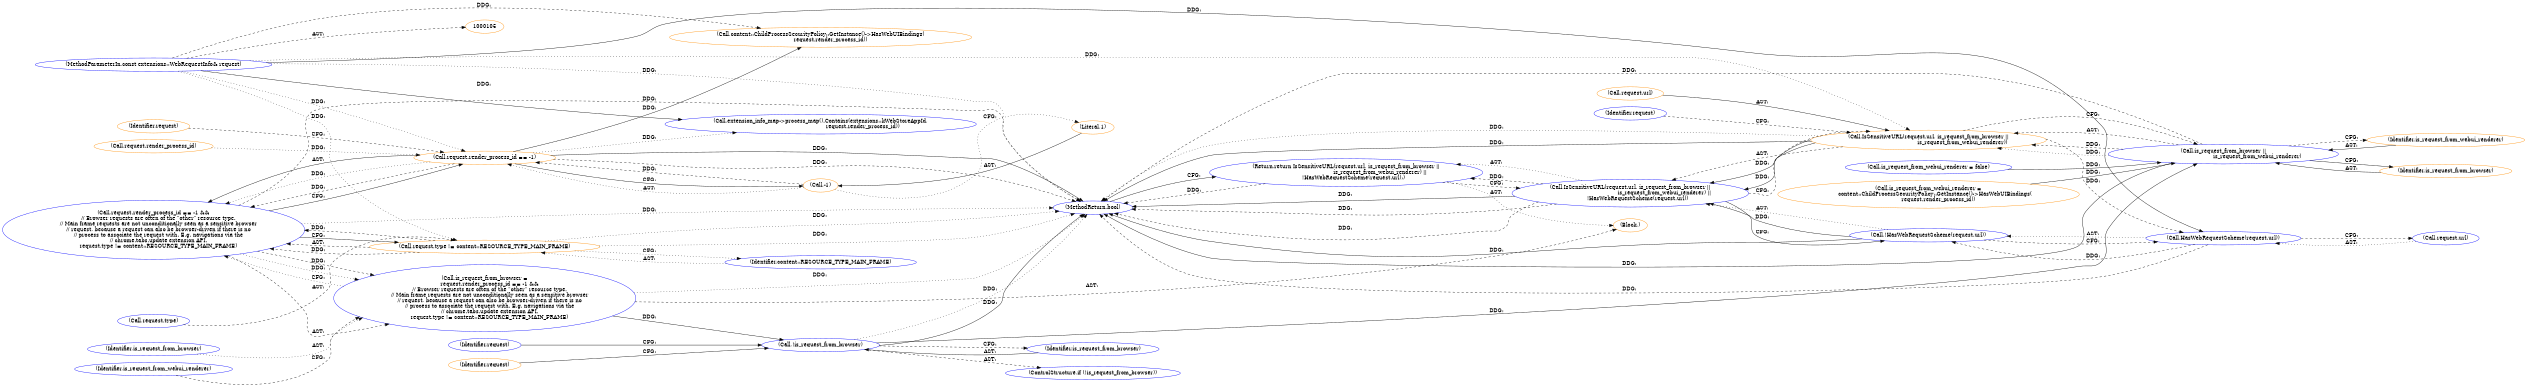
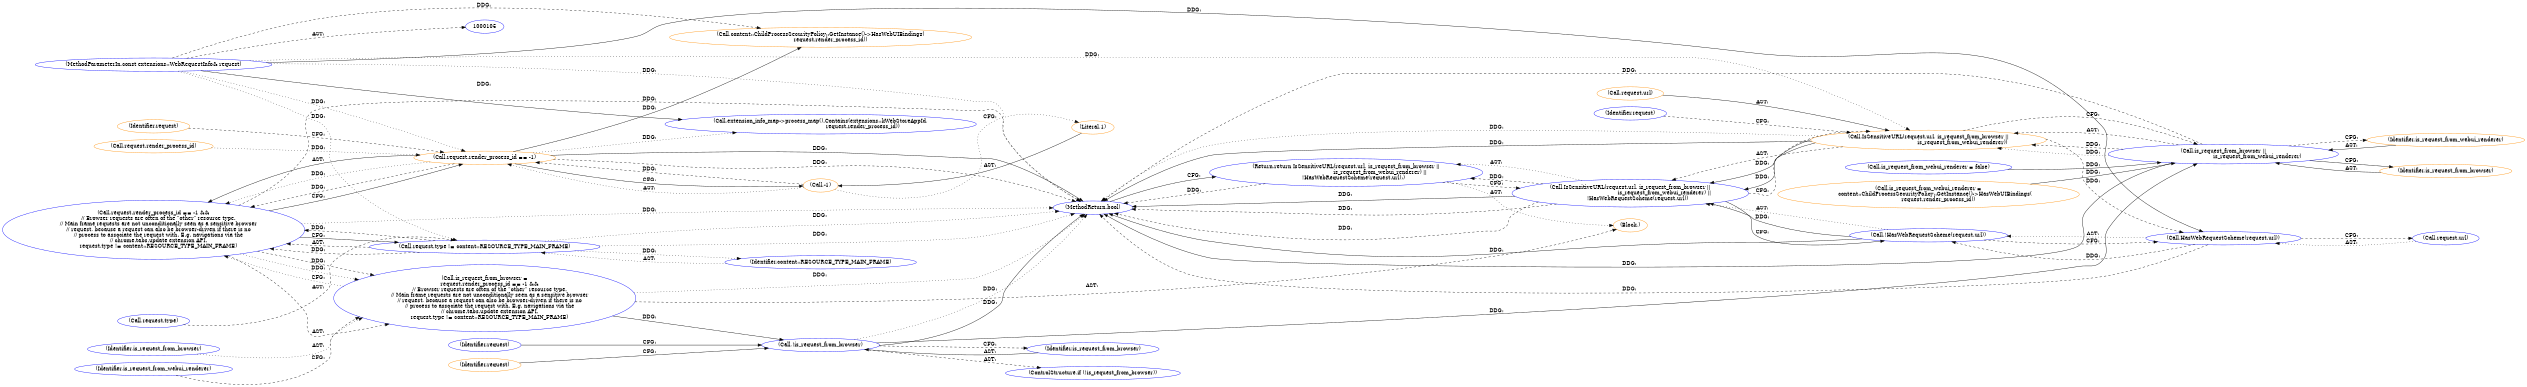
(485, 27) -> (485, 27)
(485, 247) -> (485, 247)
(650, 251) -> (650, 251)
